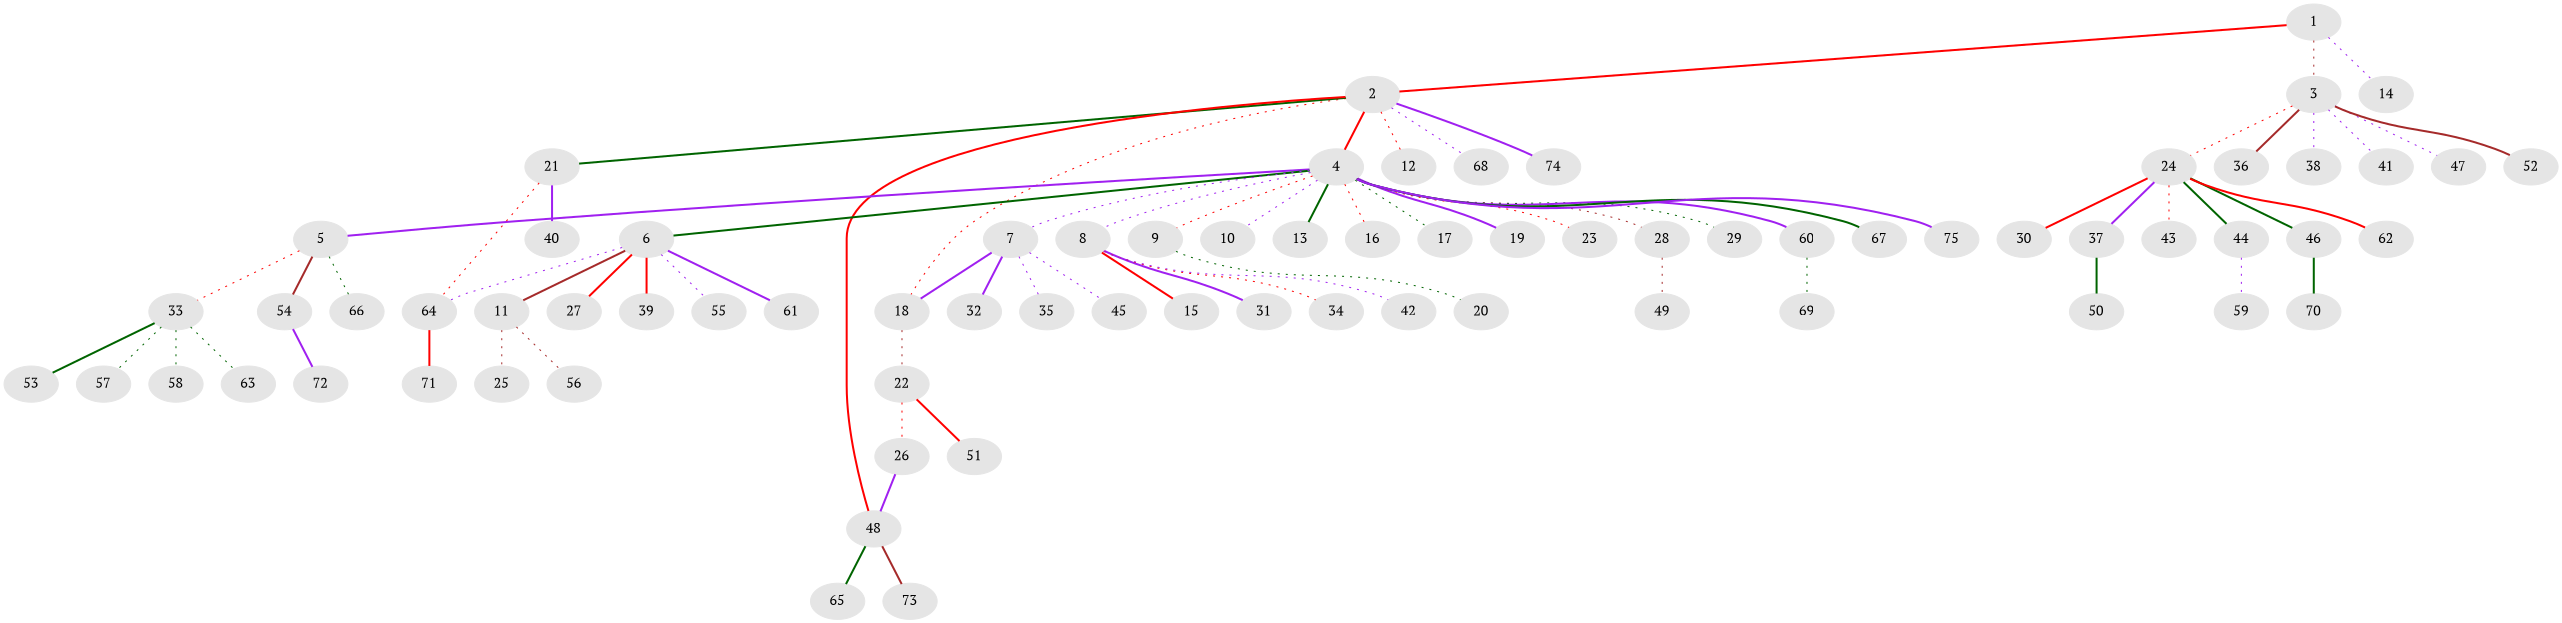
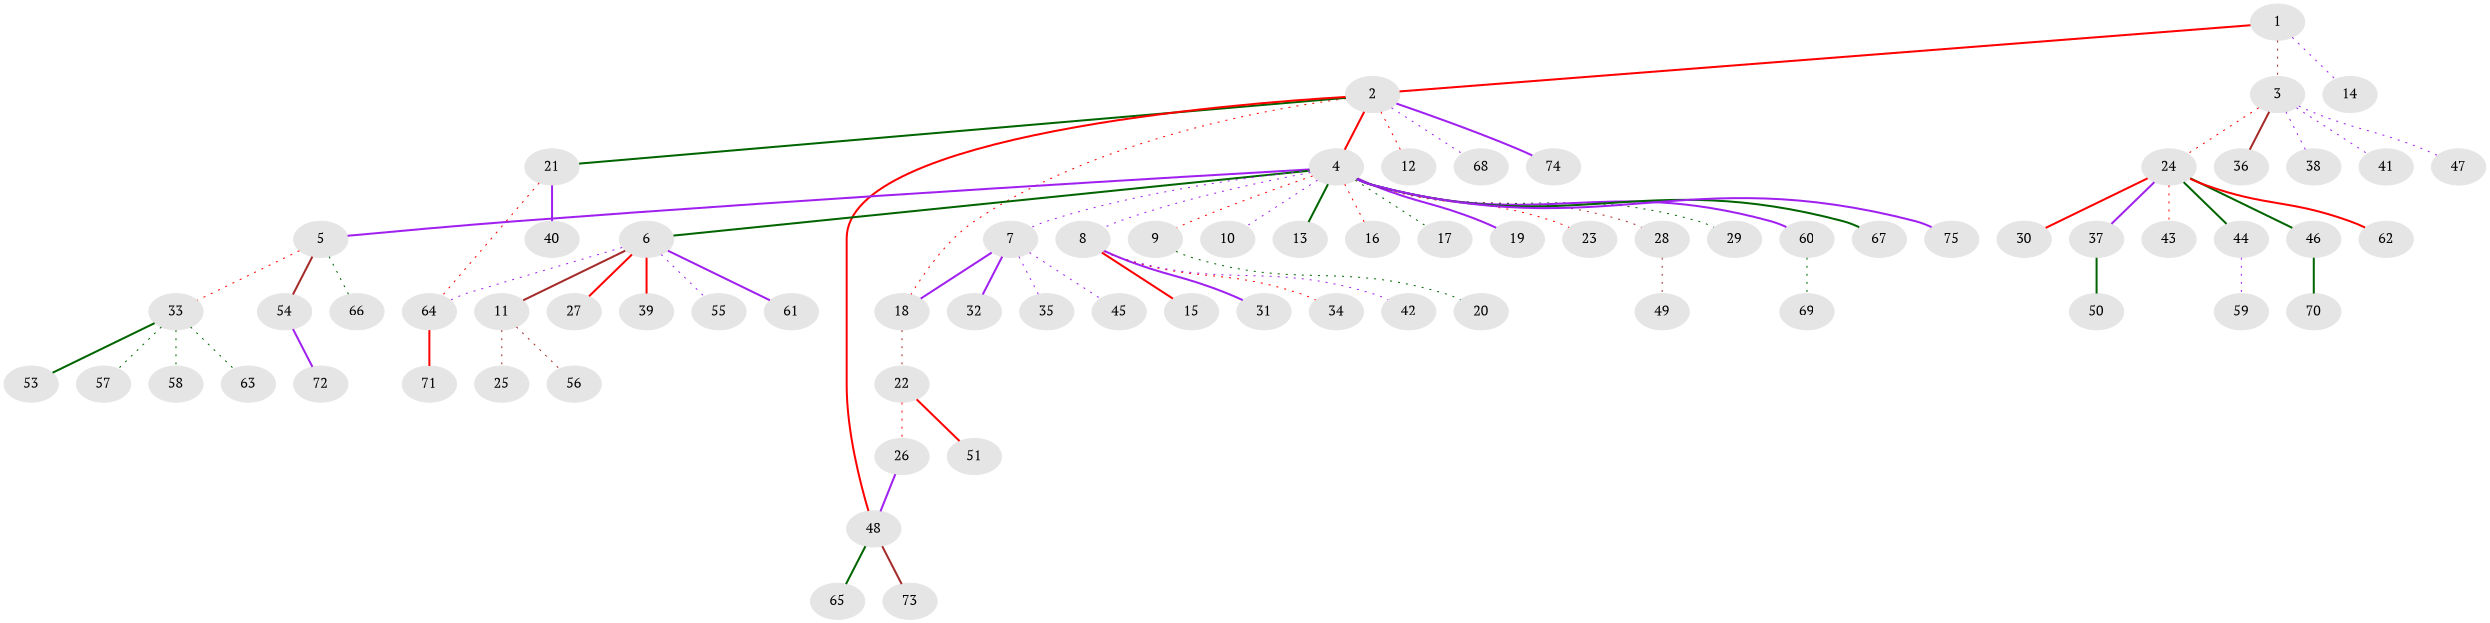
(2531, 167) -> none
